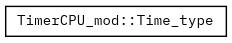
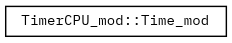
(116, 21) -> (116, 21)
